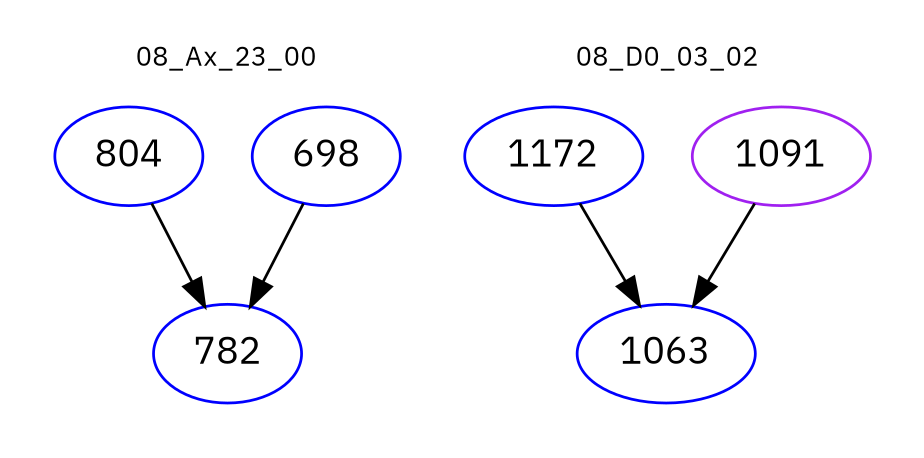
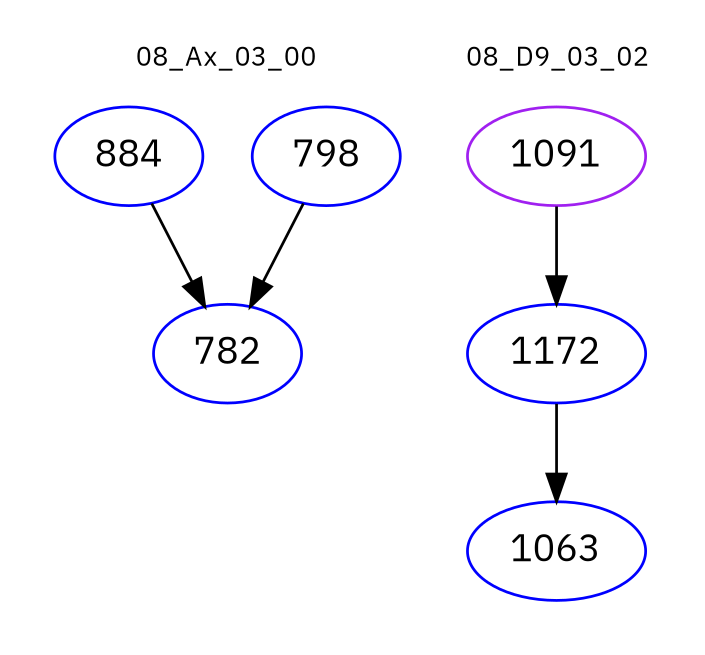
(228, 59) -> (228, 59)
(668, 59) -> (558, 59)
(129, 156) -> (129, 156)
(326, 156) -> (326, 156)
(731, 243) -> (557, 242)
